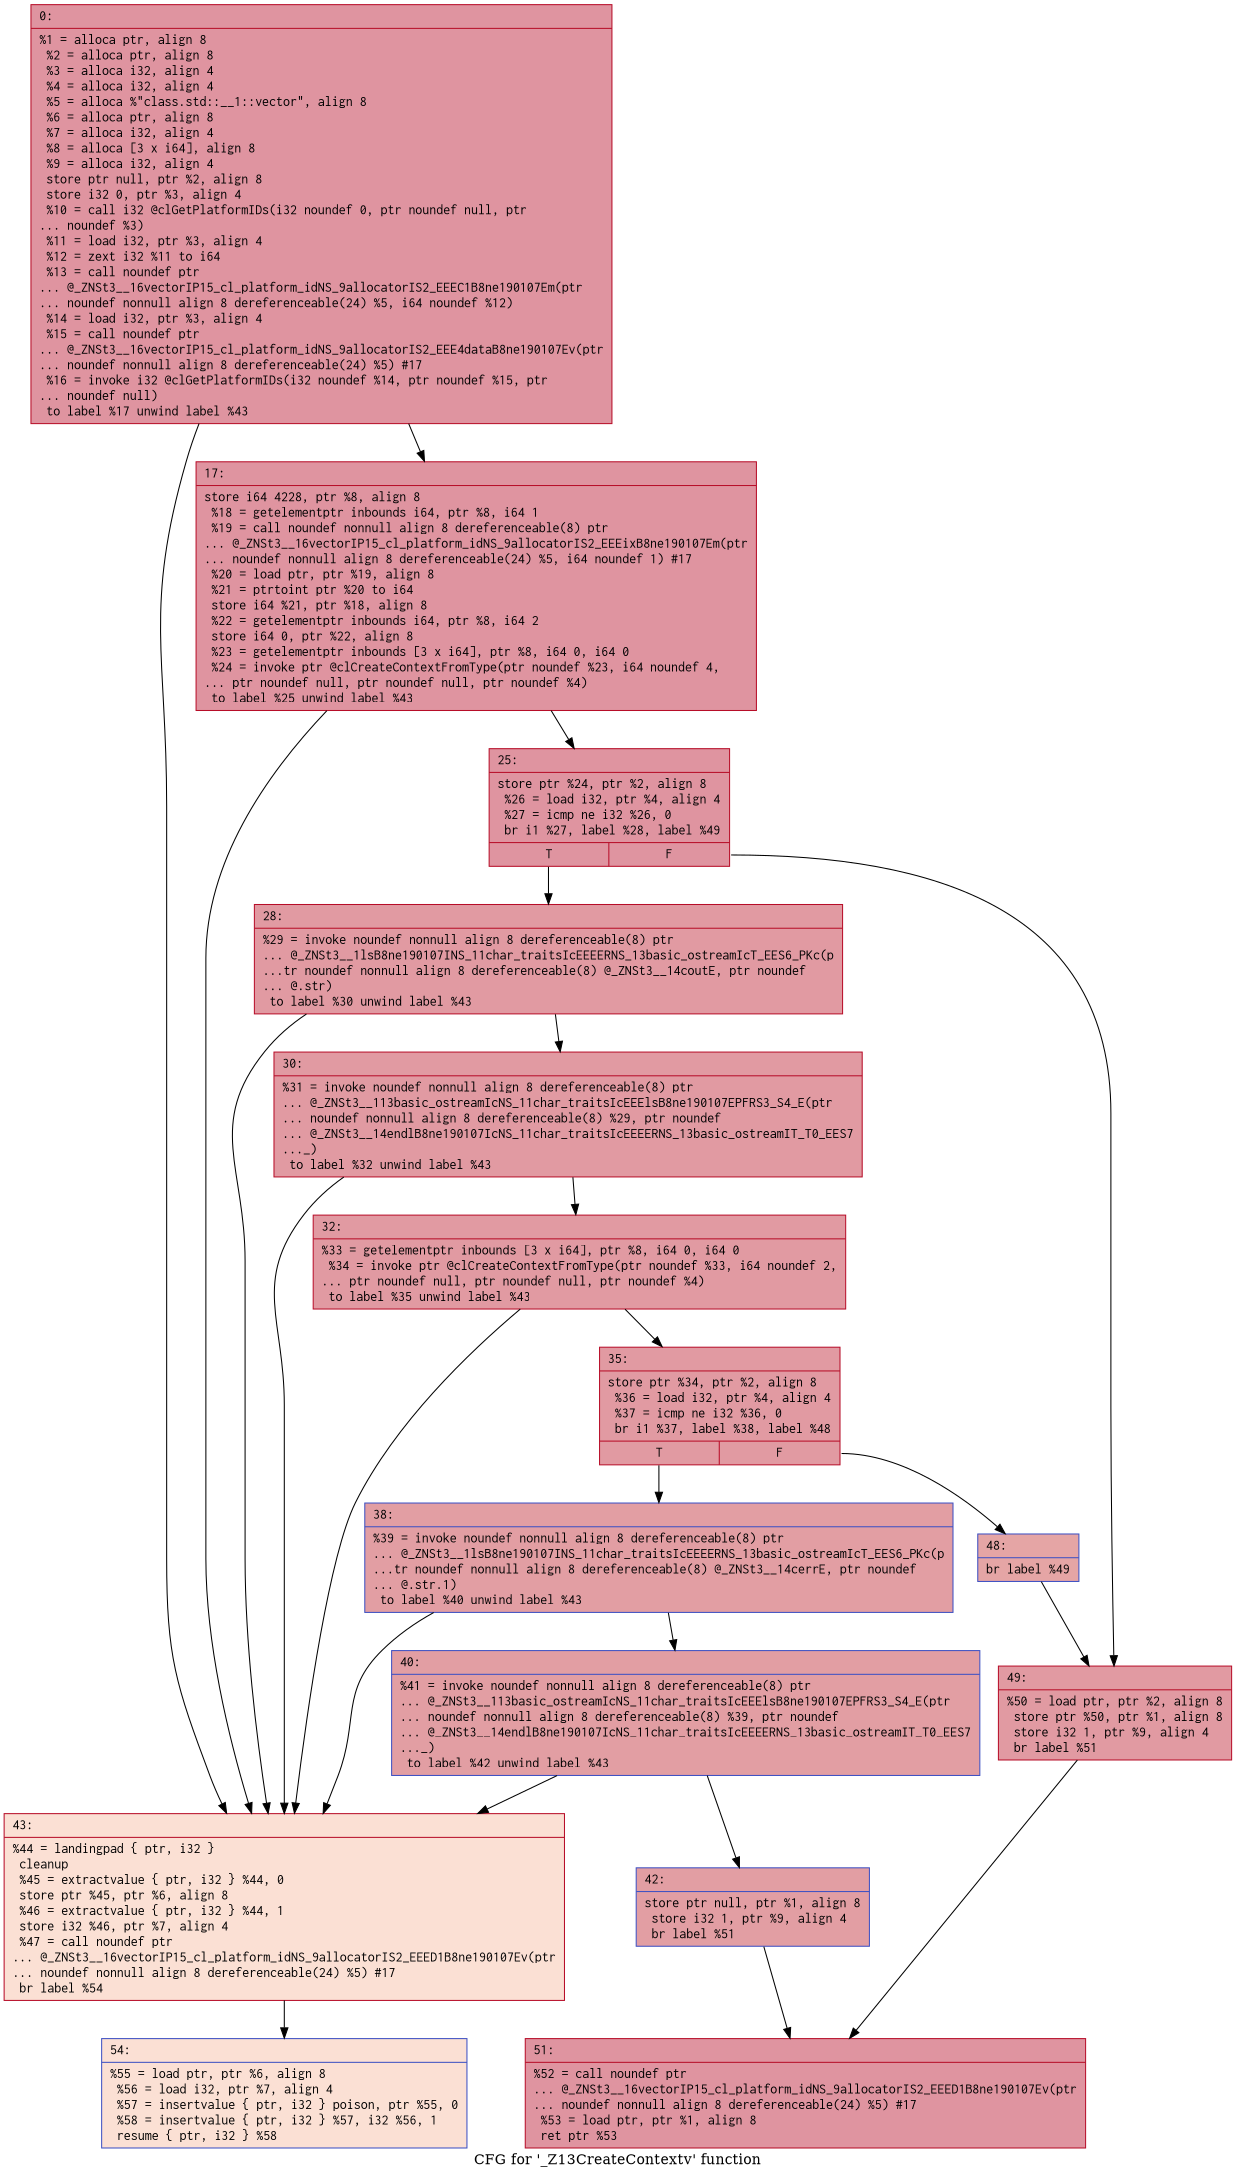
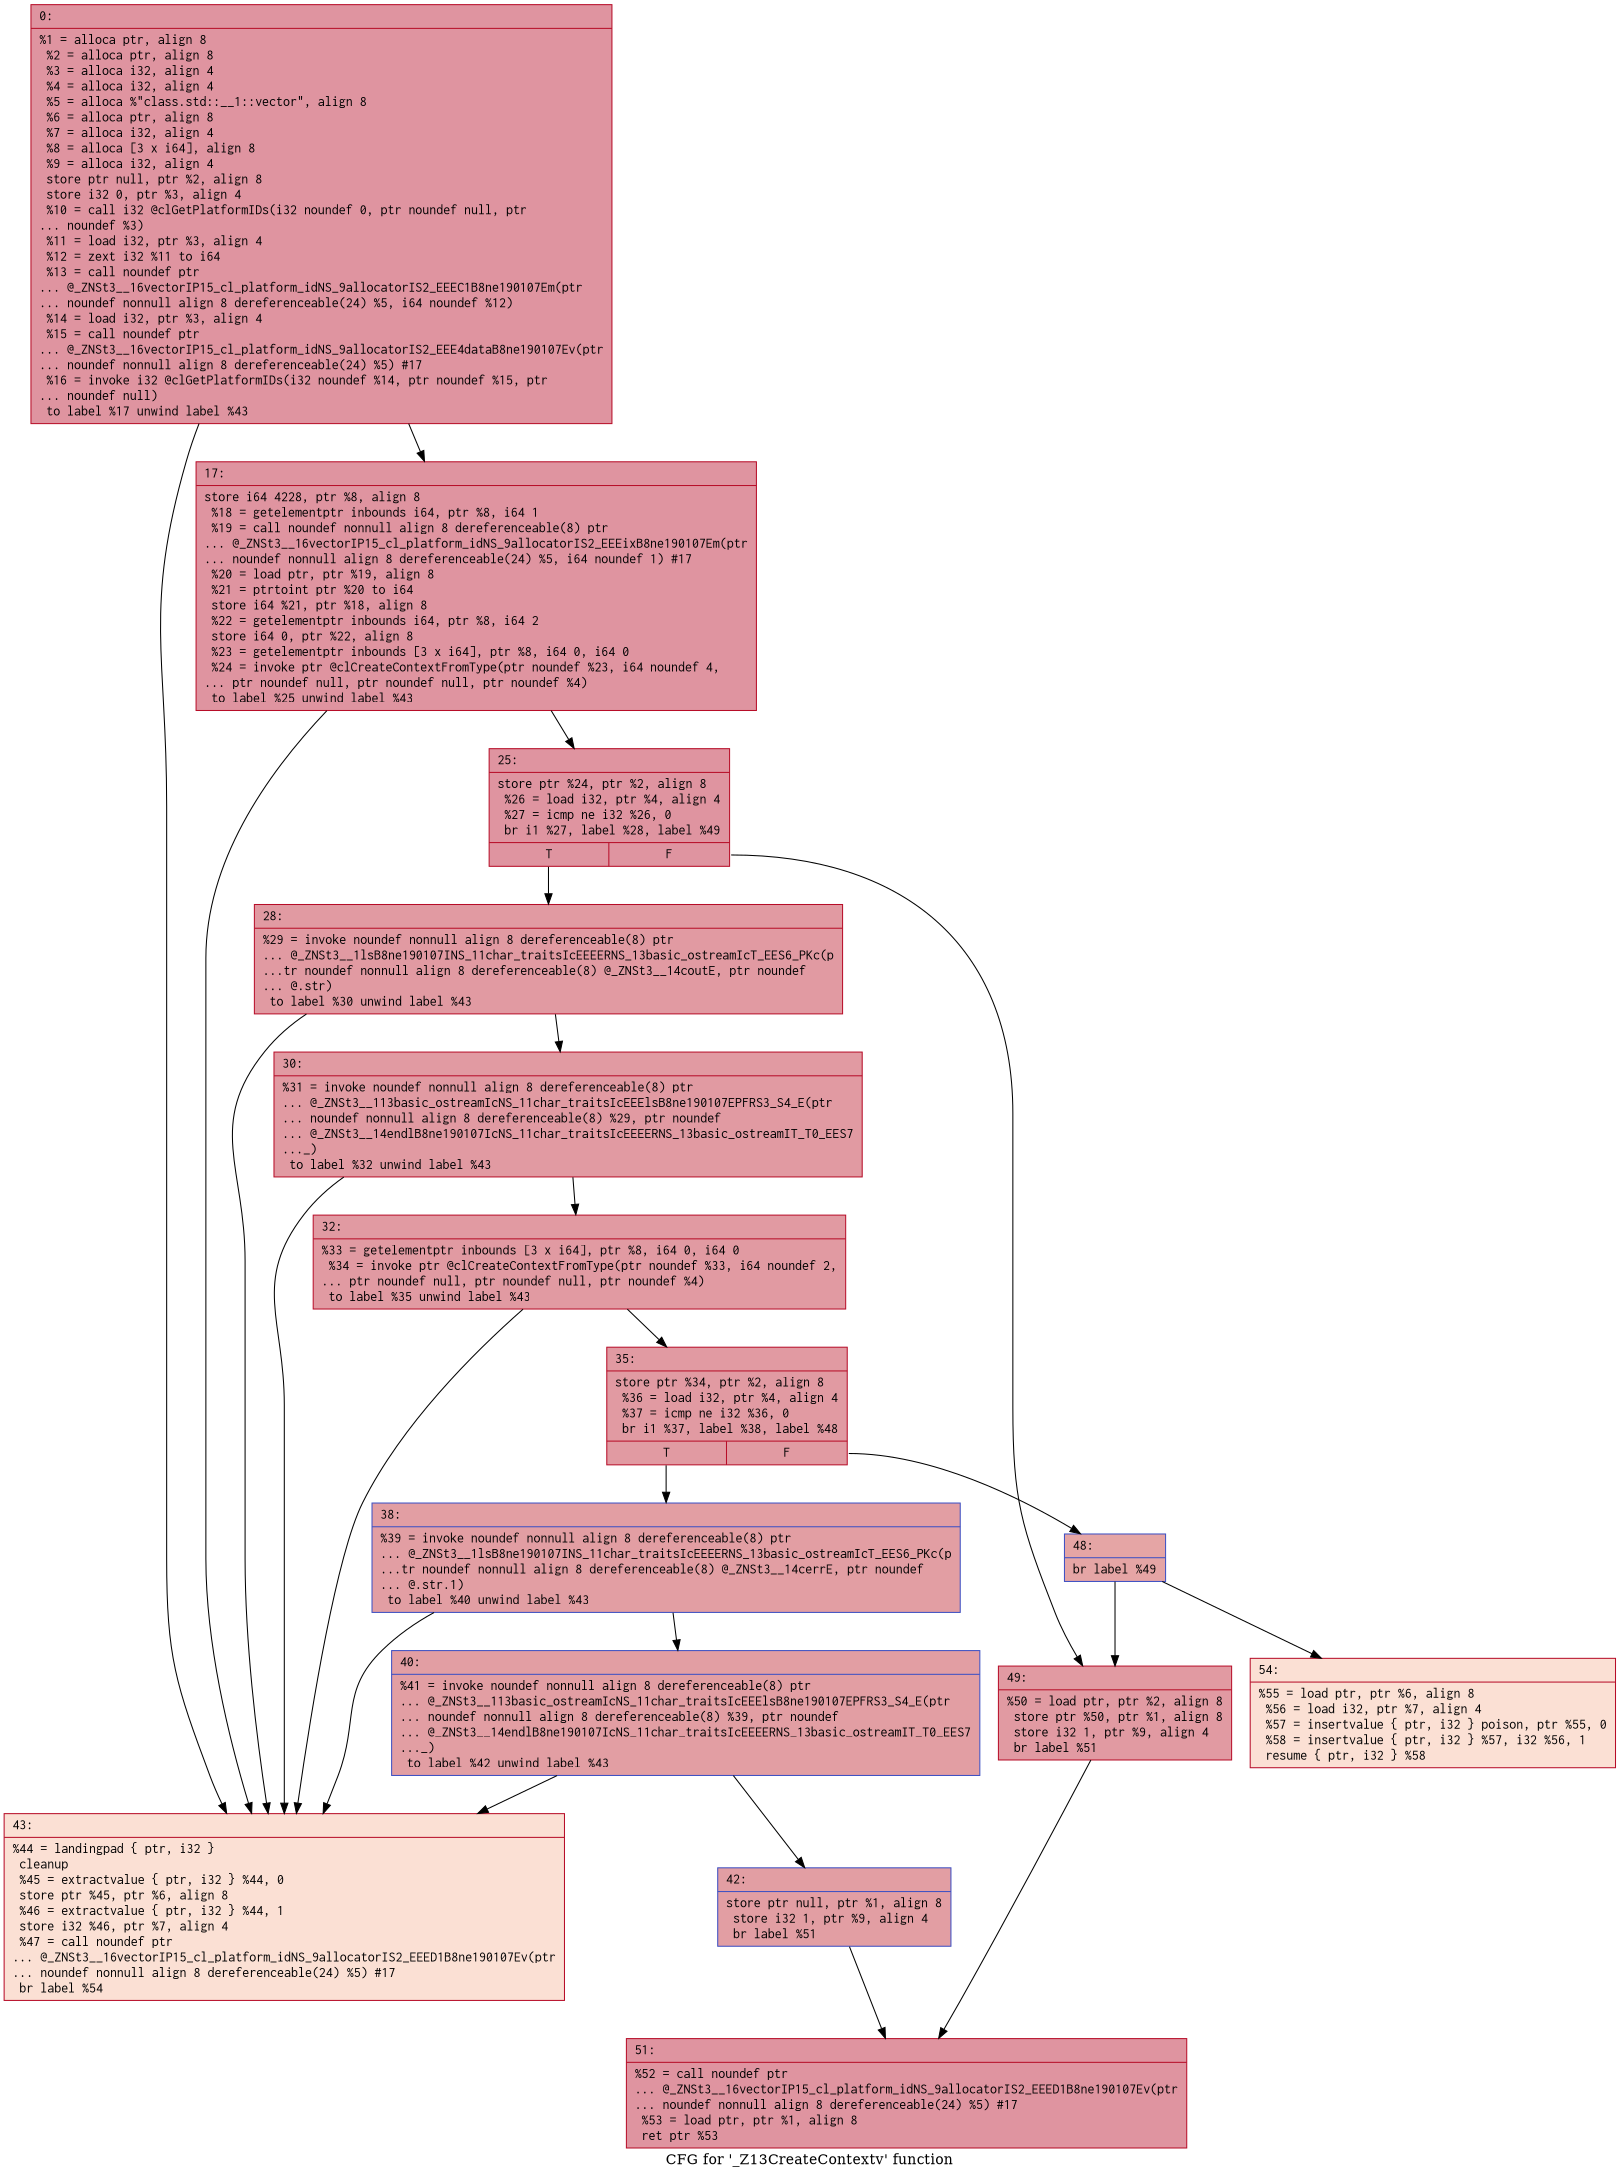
(284, 2014) -> (1237, 1618)
(284, 2093) -> (1433, 1713)
